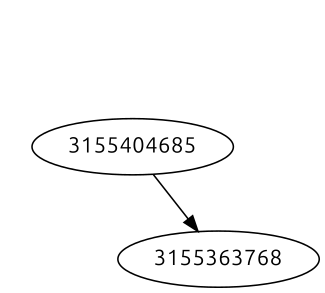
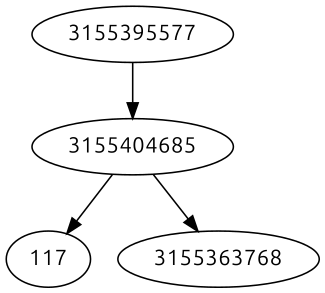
none -> (133, 34)
none -> (48, 259)
